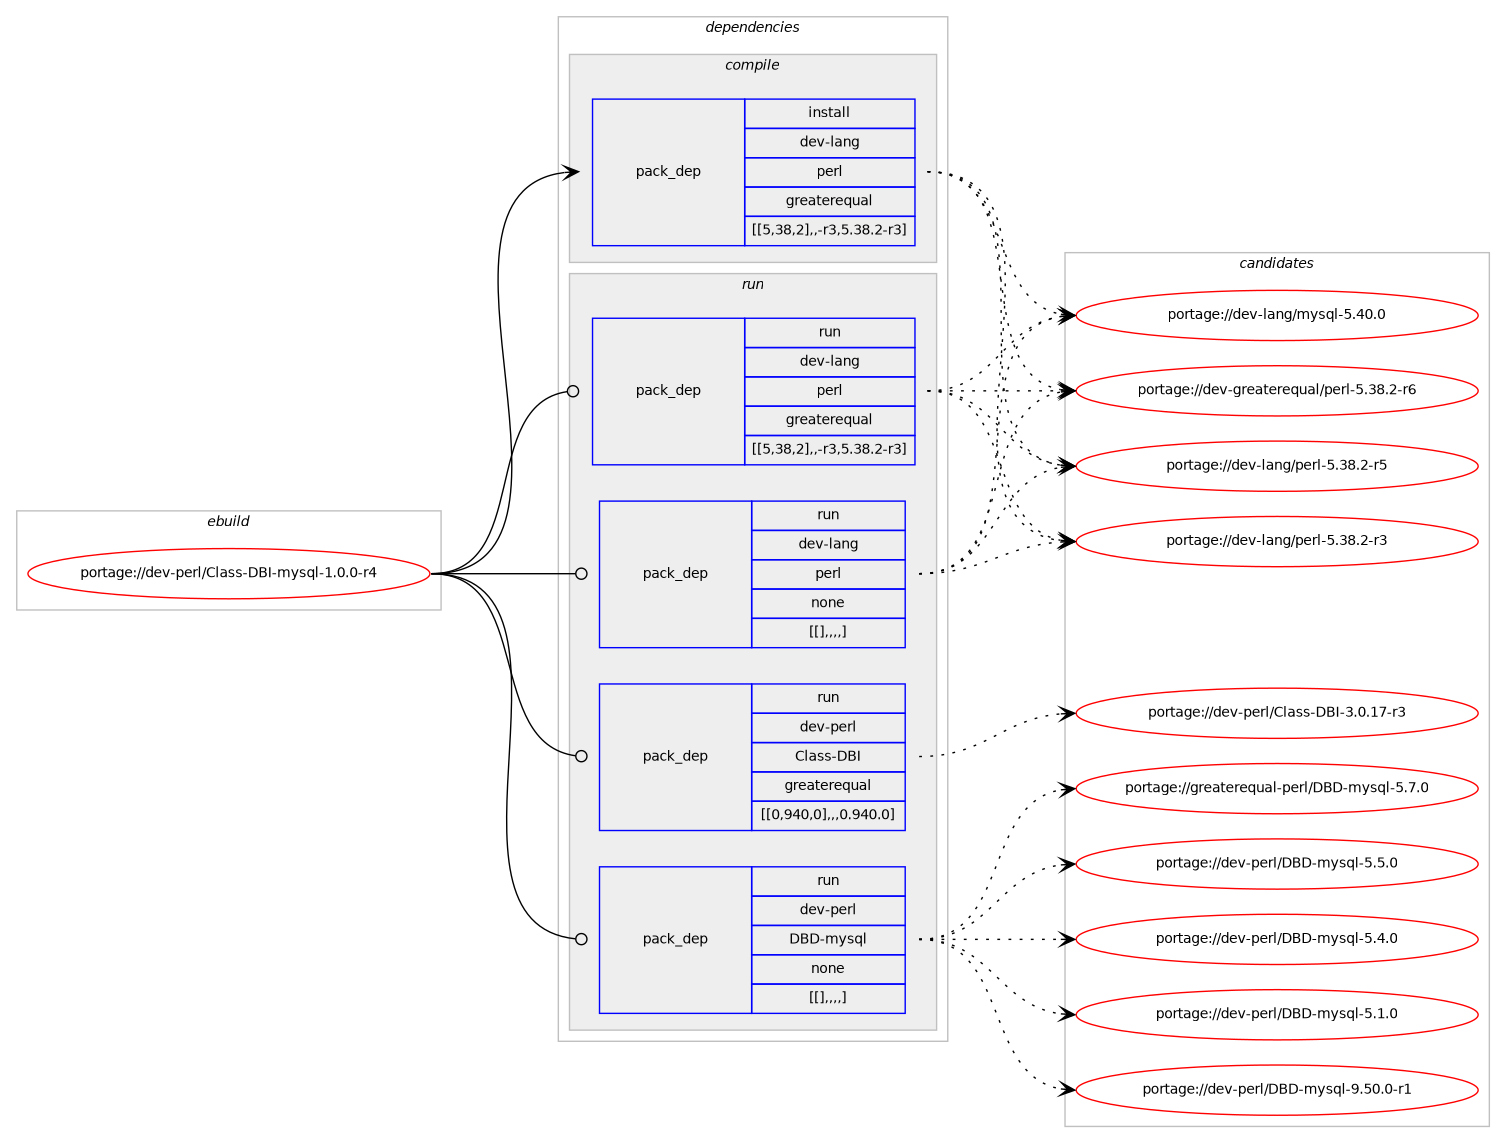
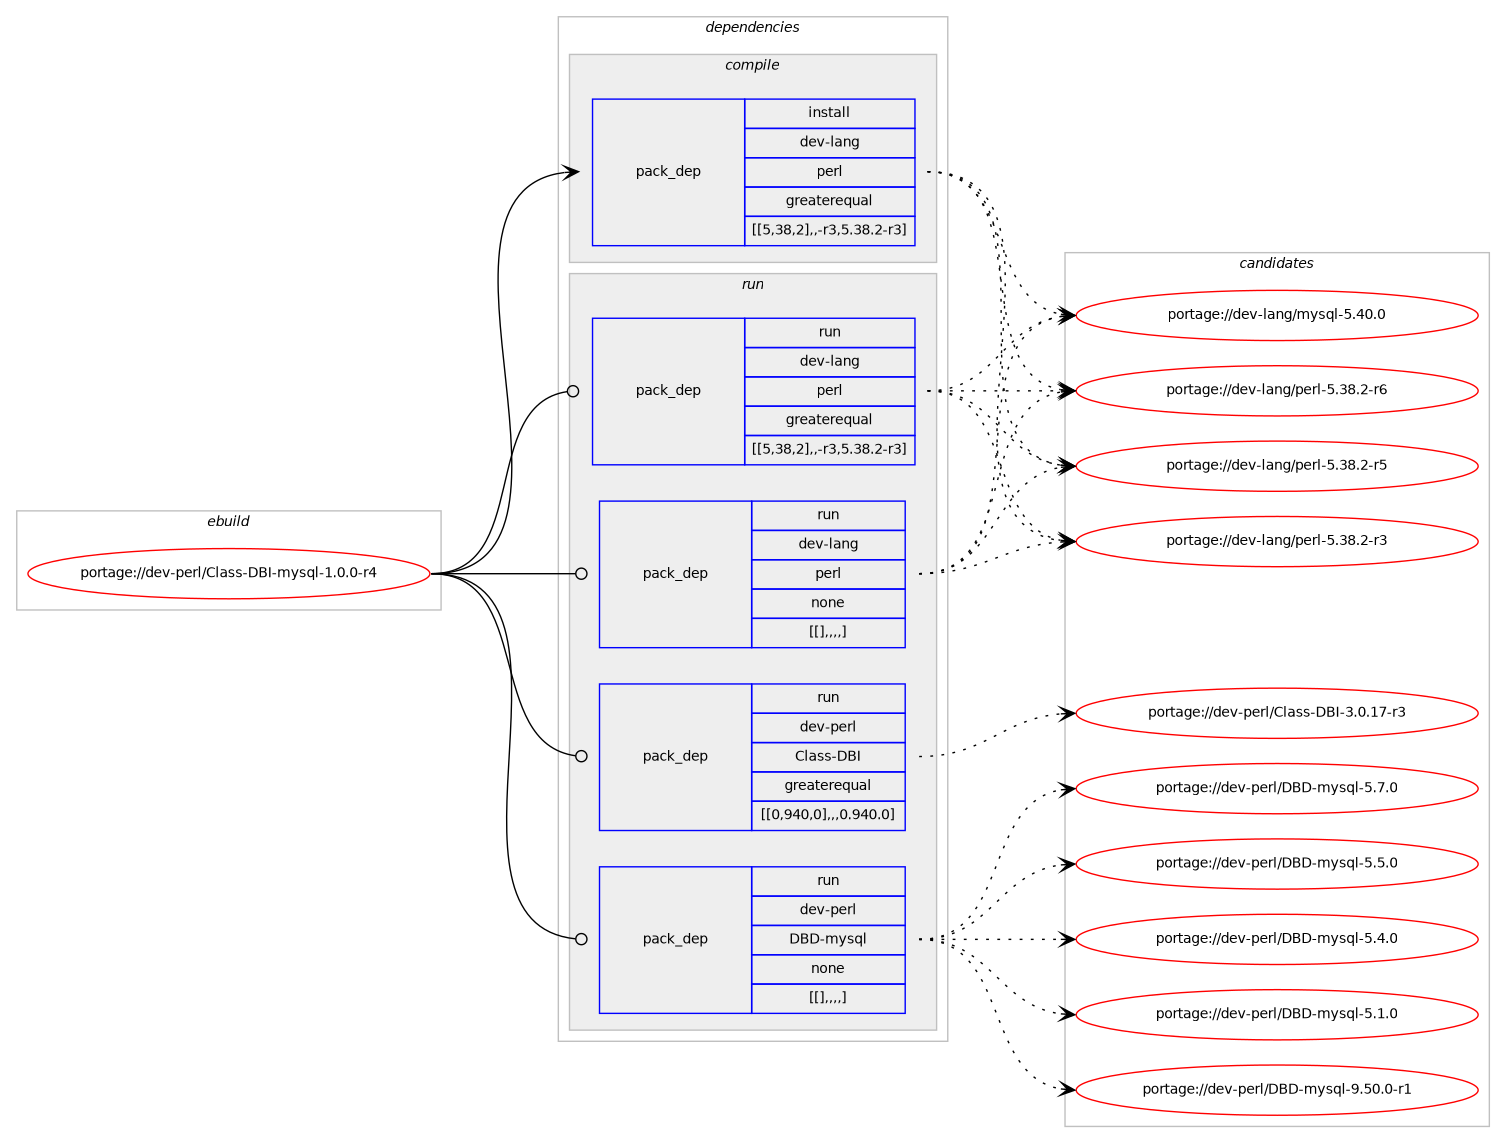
(1277, 391) -> (1277, 391)
(1277, 789) -> (1277, 789)
